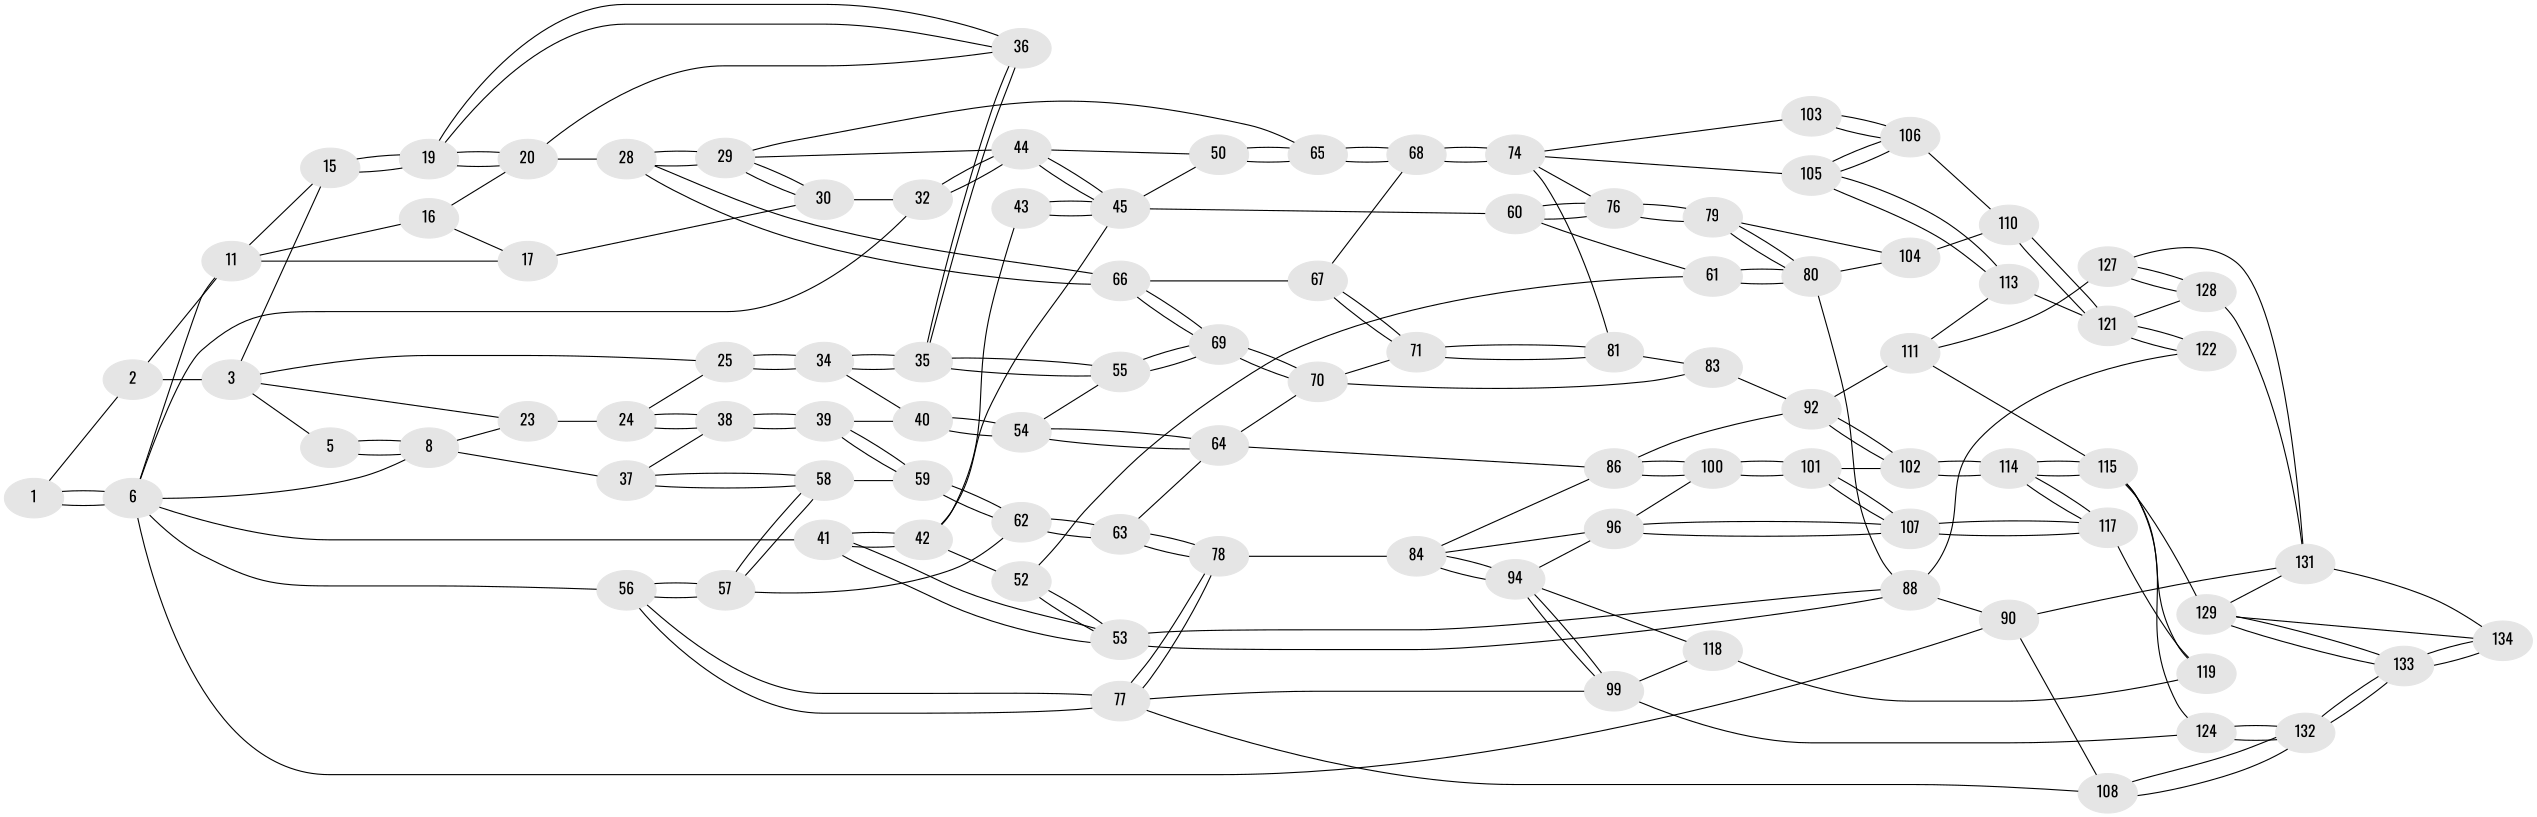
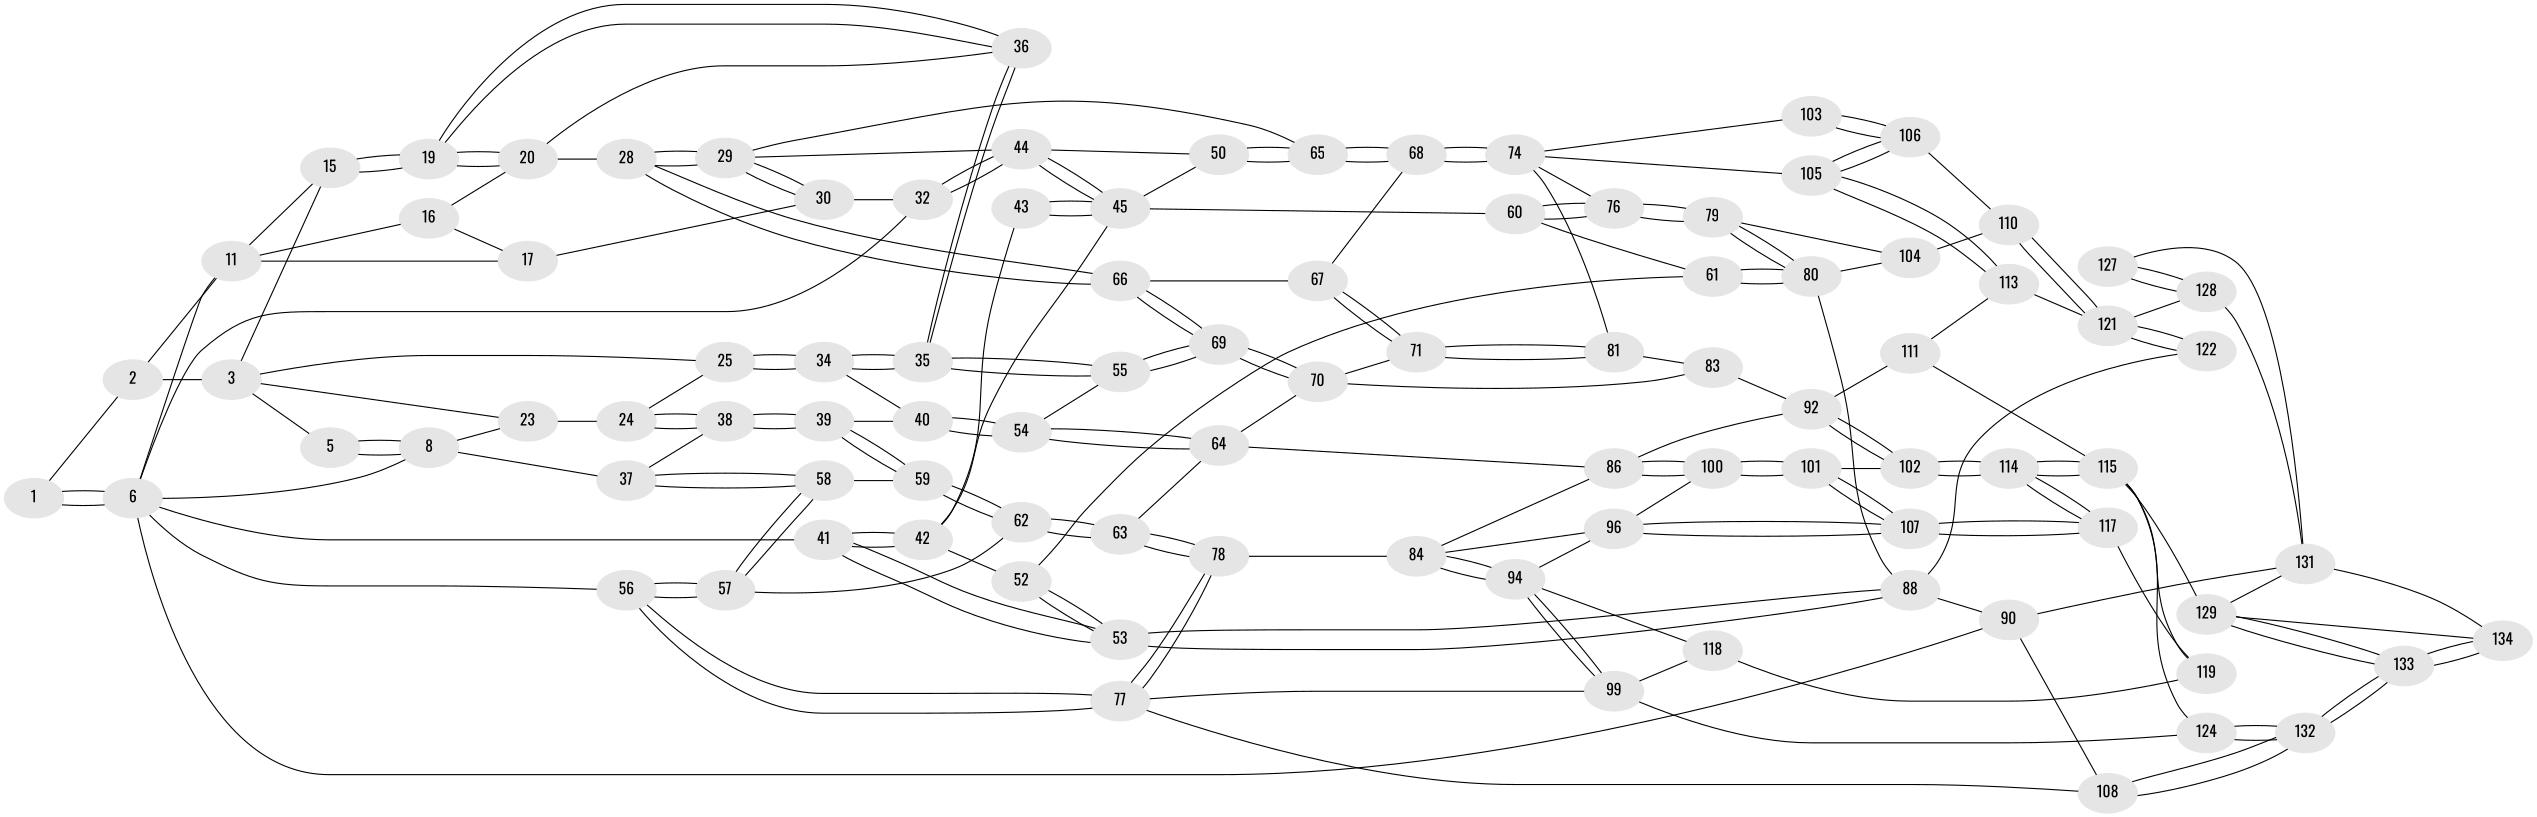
(2017, 323) -> none
